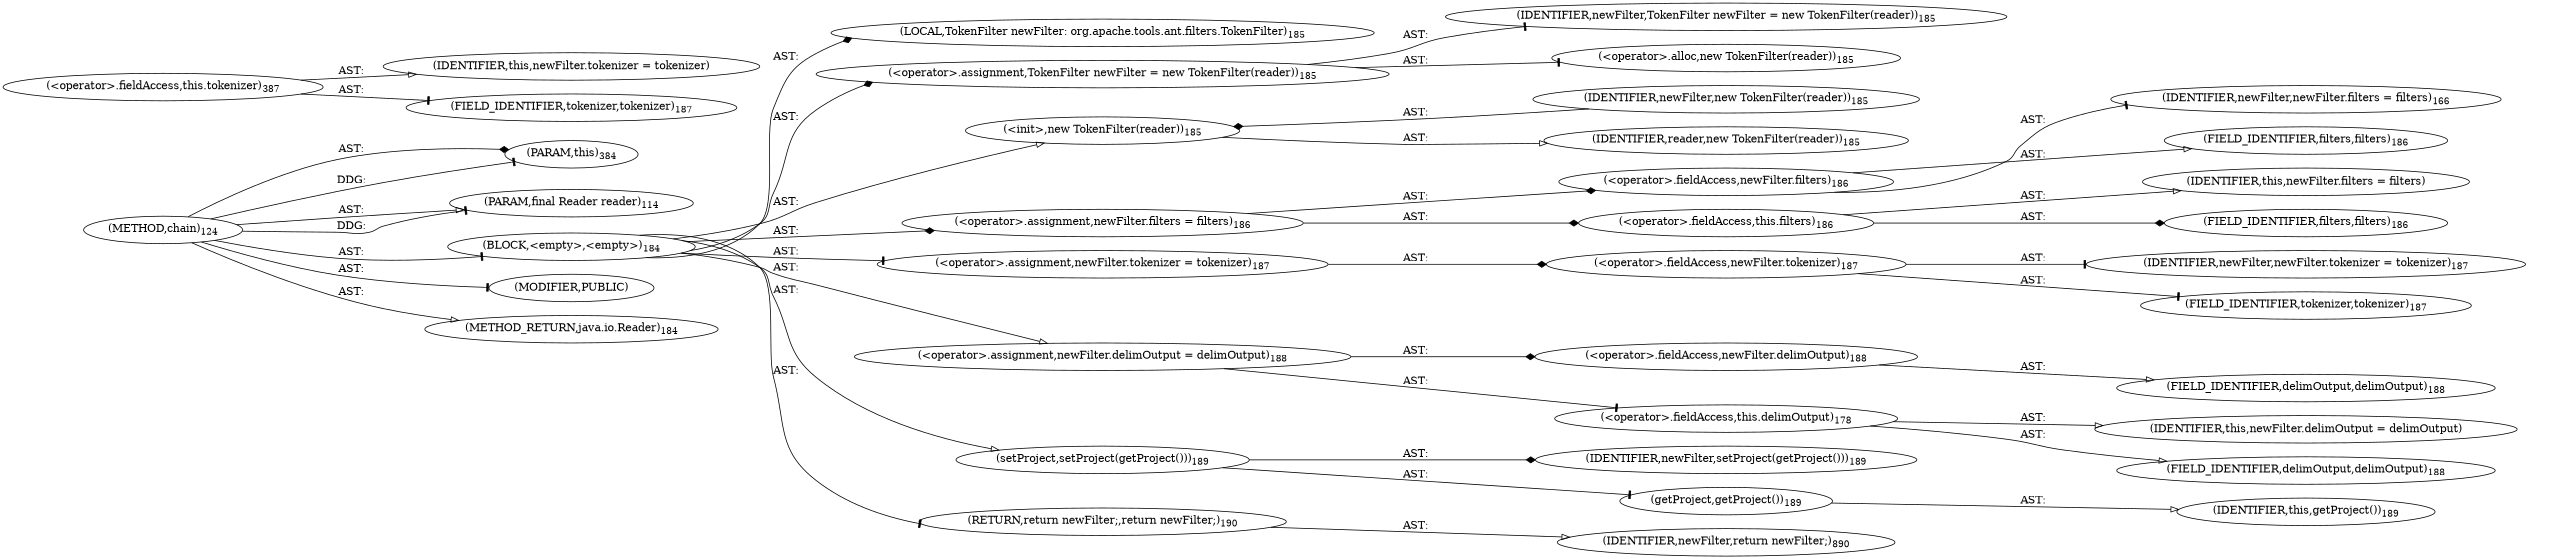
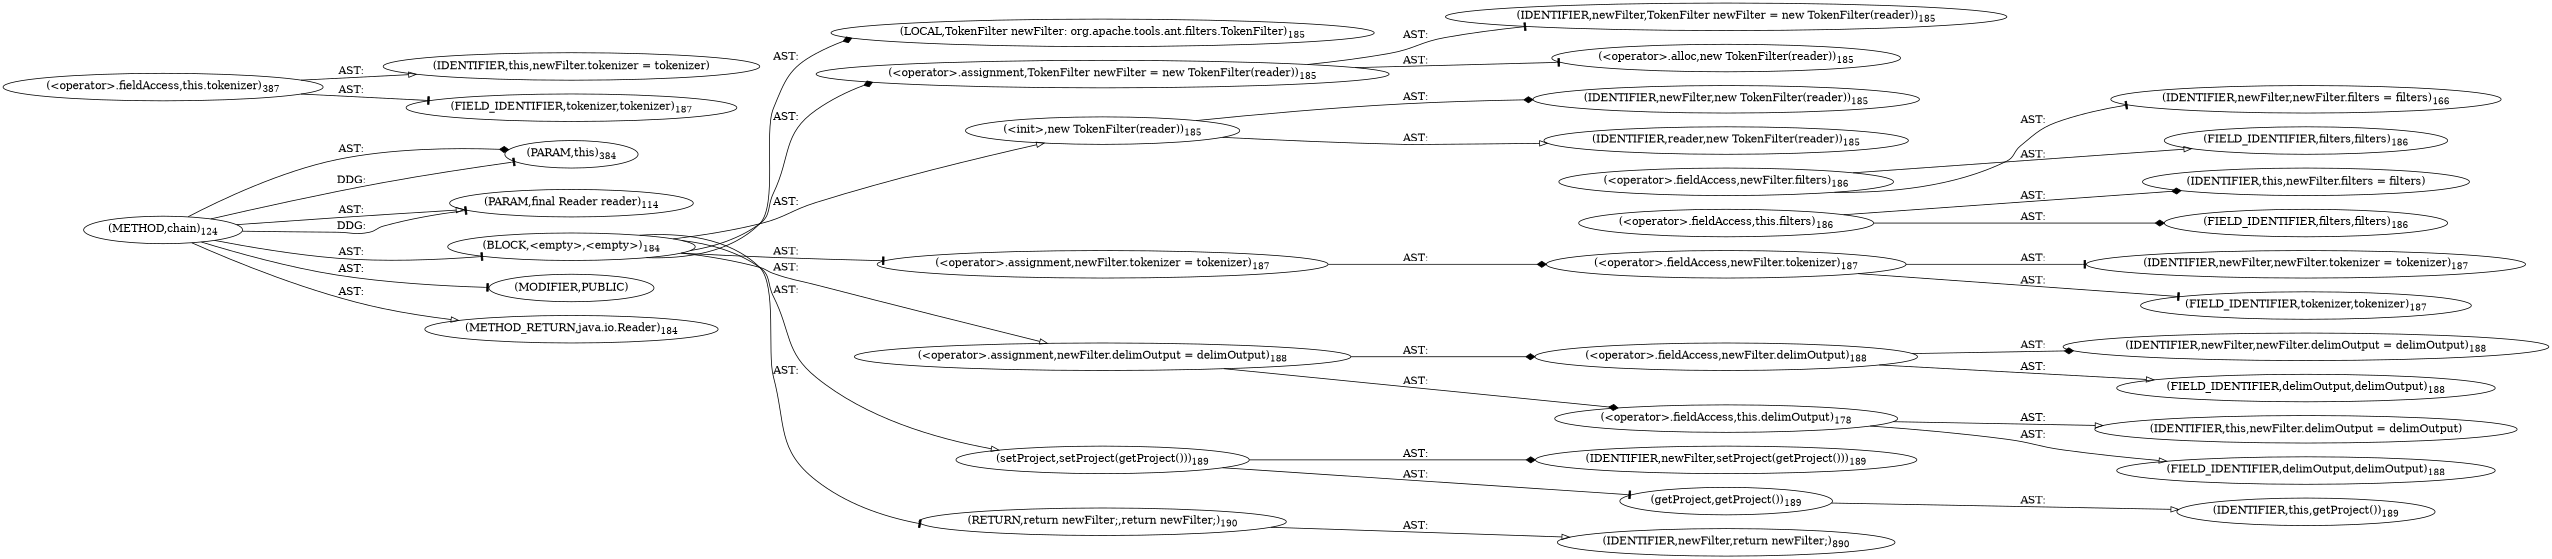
(1416, 119) -> (1360, 107)
(2008, 203) -> (2008, 203)
(1103, 223) -> none
none -> (2306, 347)
(1419, 388) -> (1419, 388)
